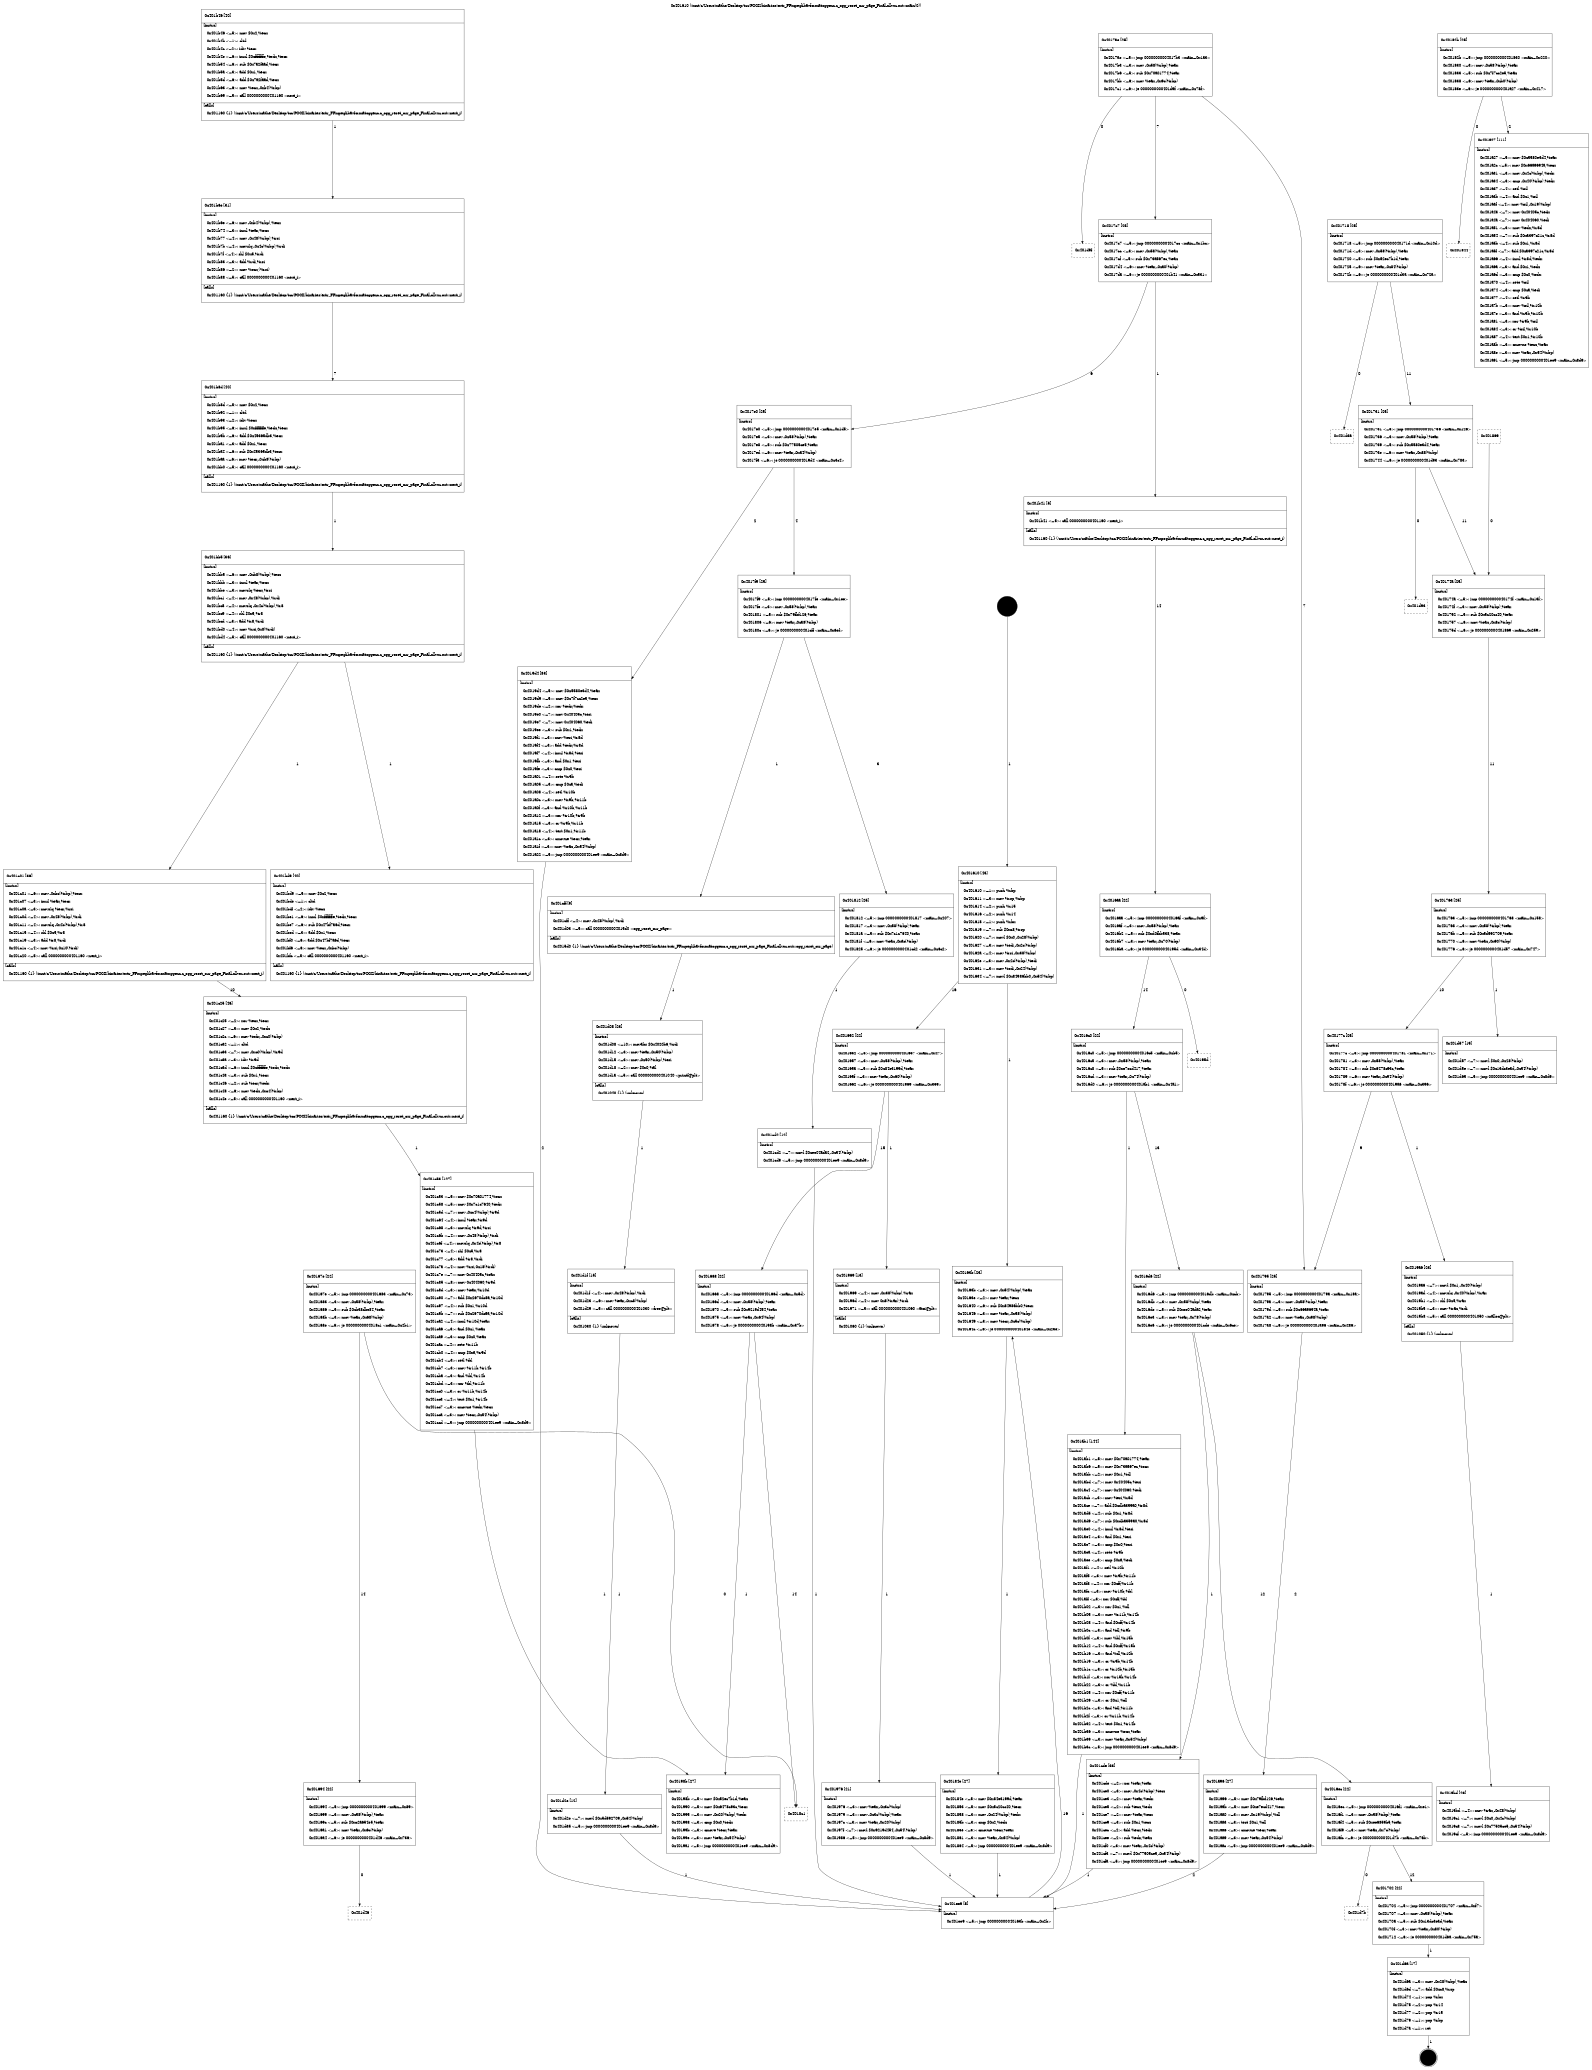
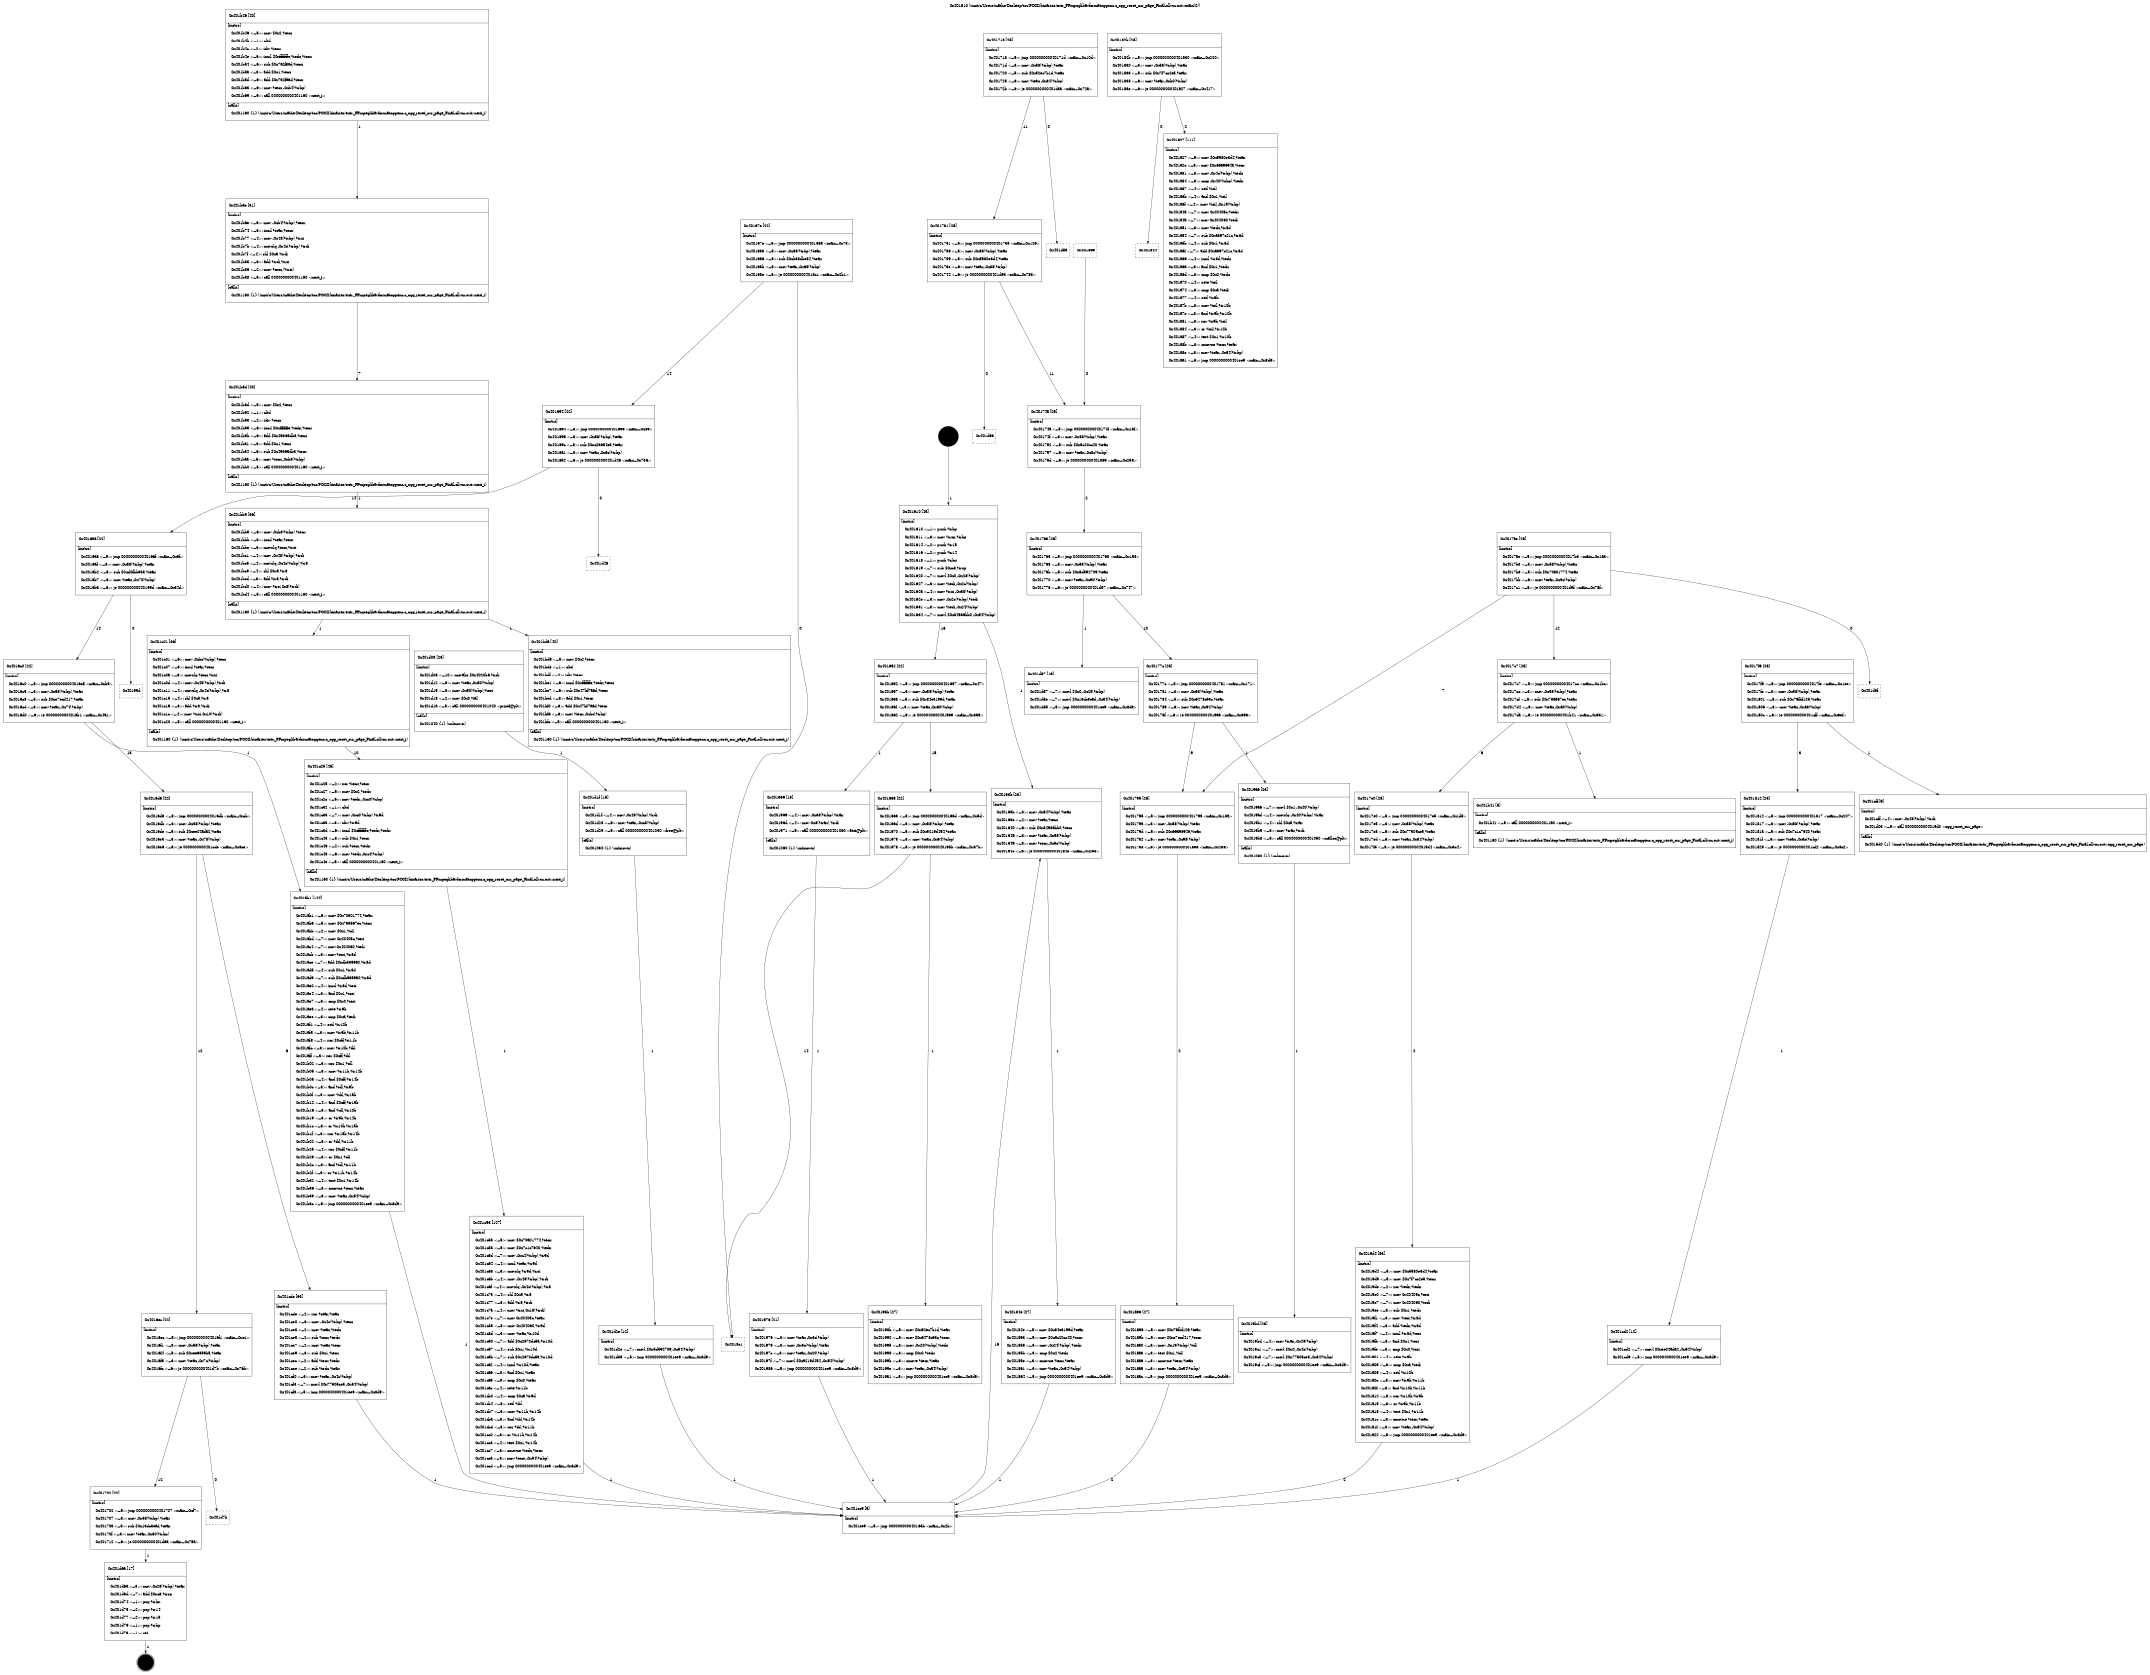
(1157, 127) -> (1557, 629)
(794, 520) -> none
(1155, 719) -> (360, 497)
(1491, 764) -> (1086, 499)
(672, 986) -> none
(1211, 1595) -> (286, 1051)
(523, 1647) -> (708, 1503)
